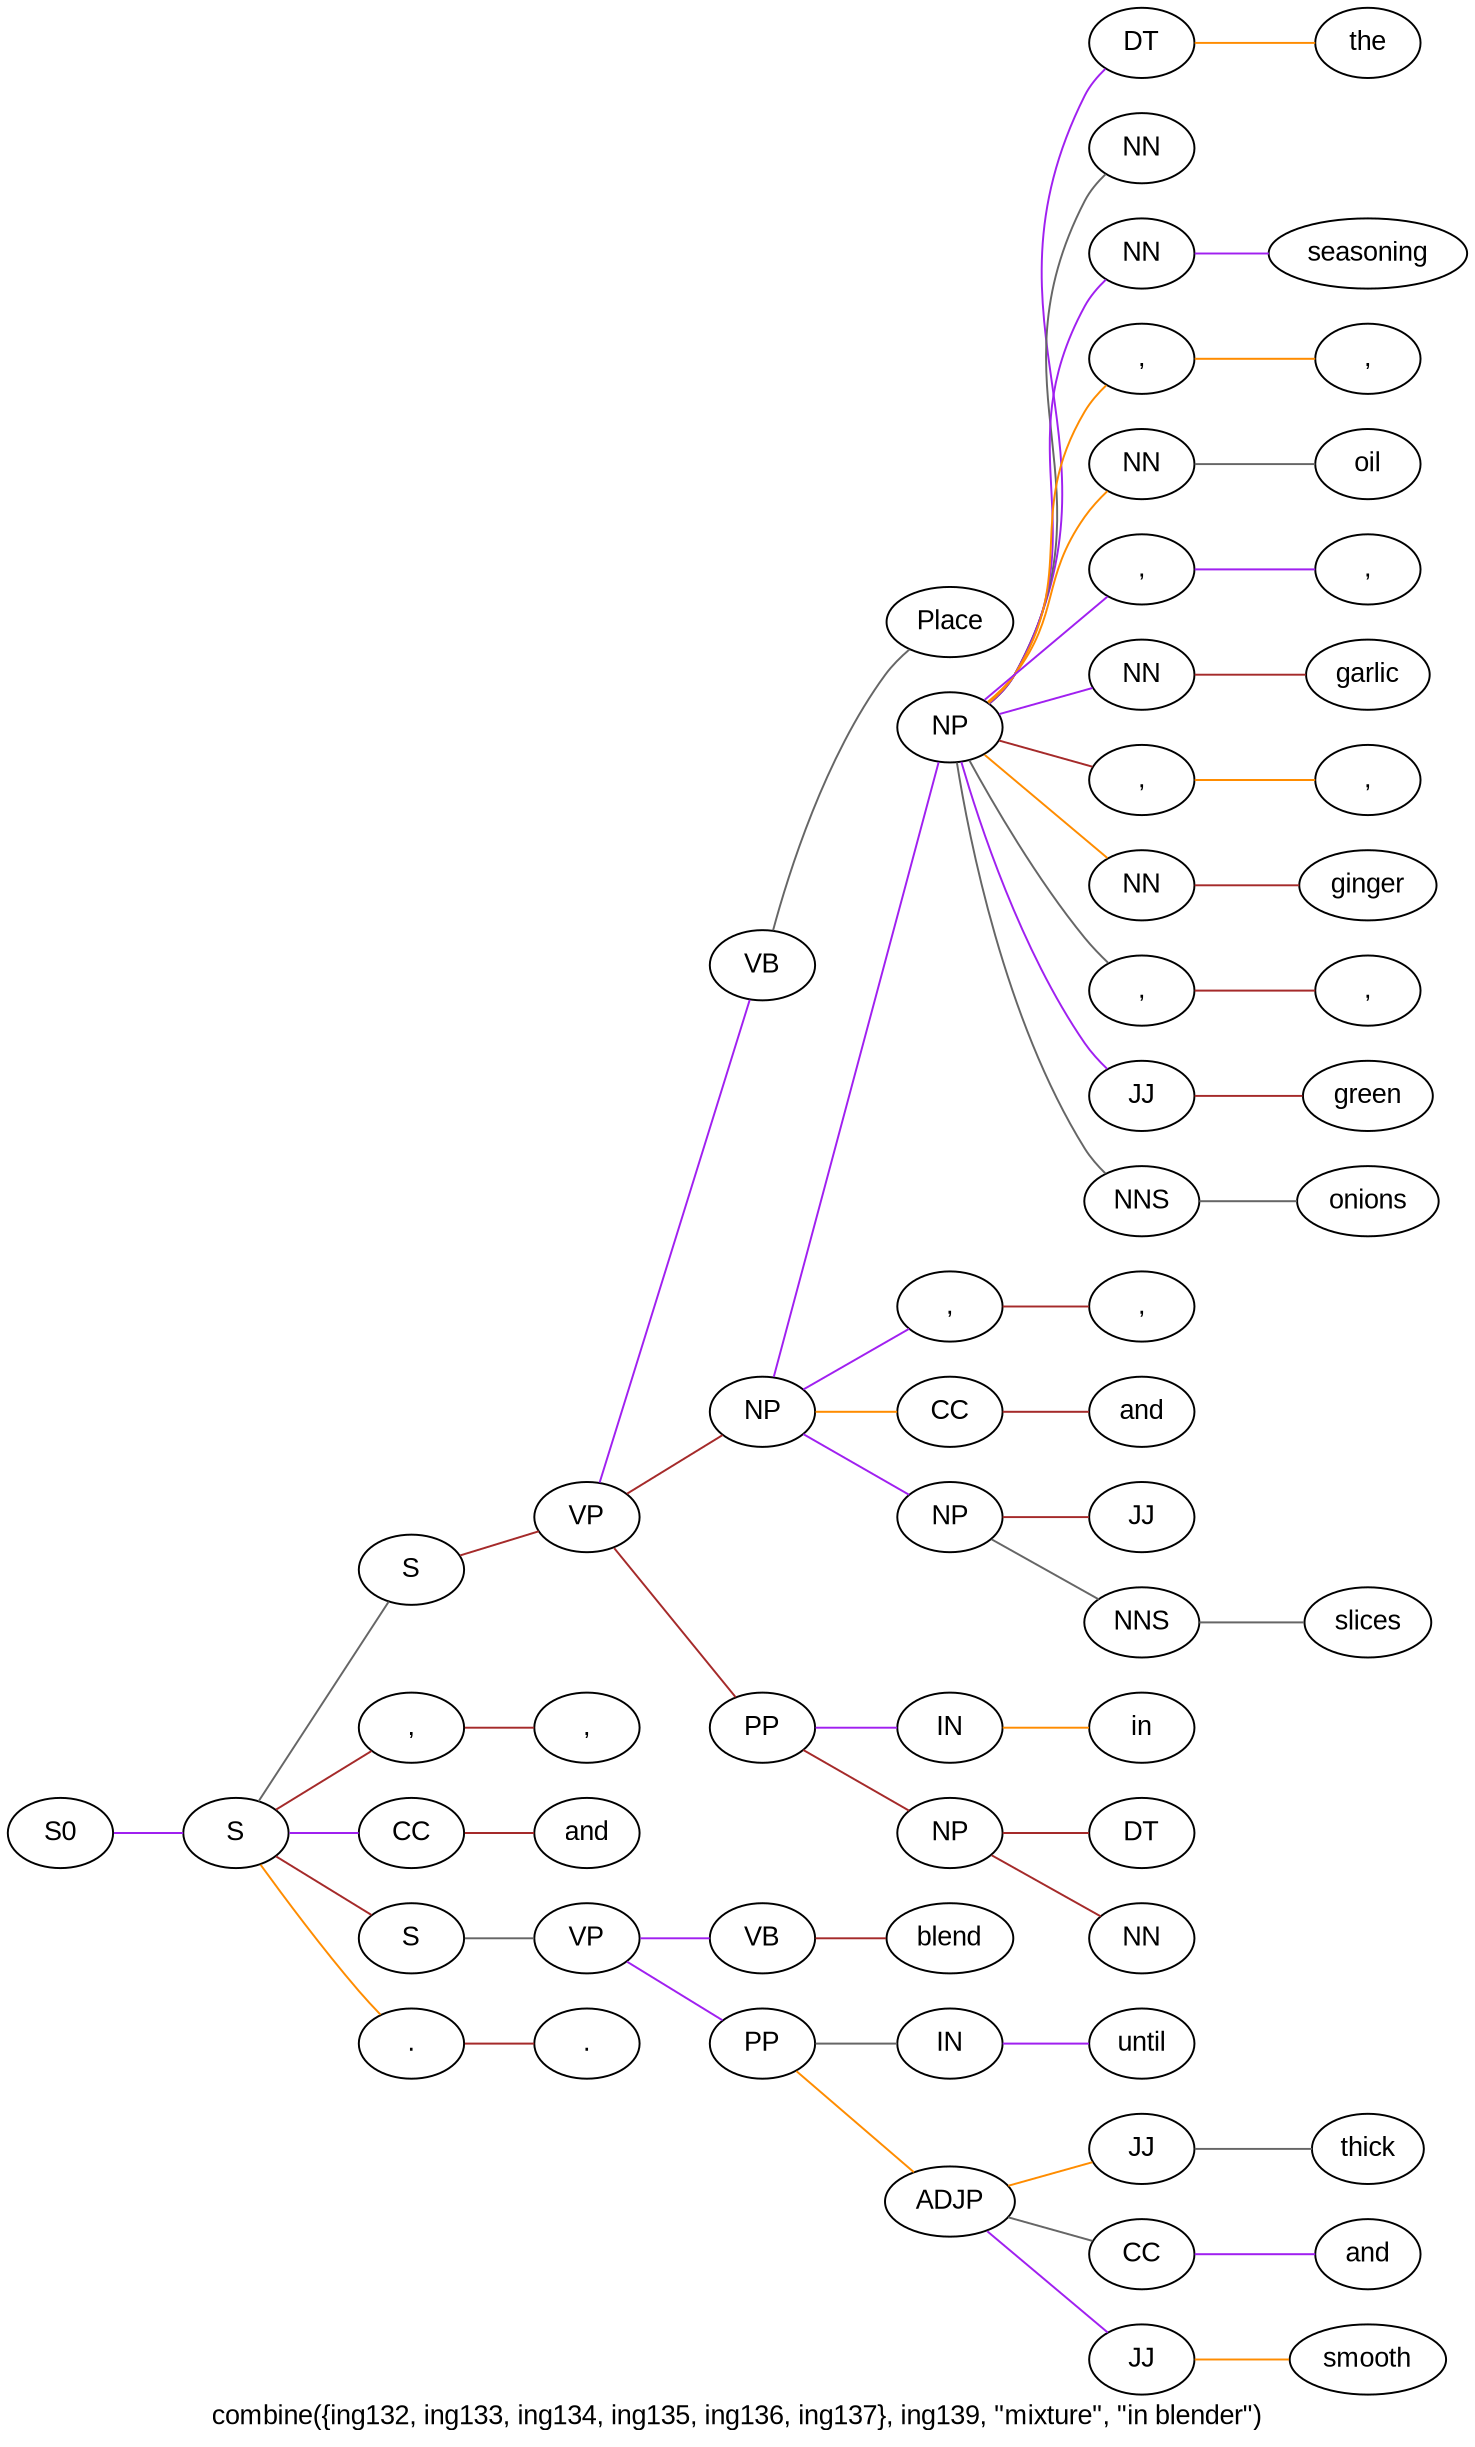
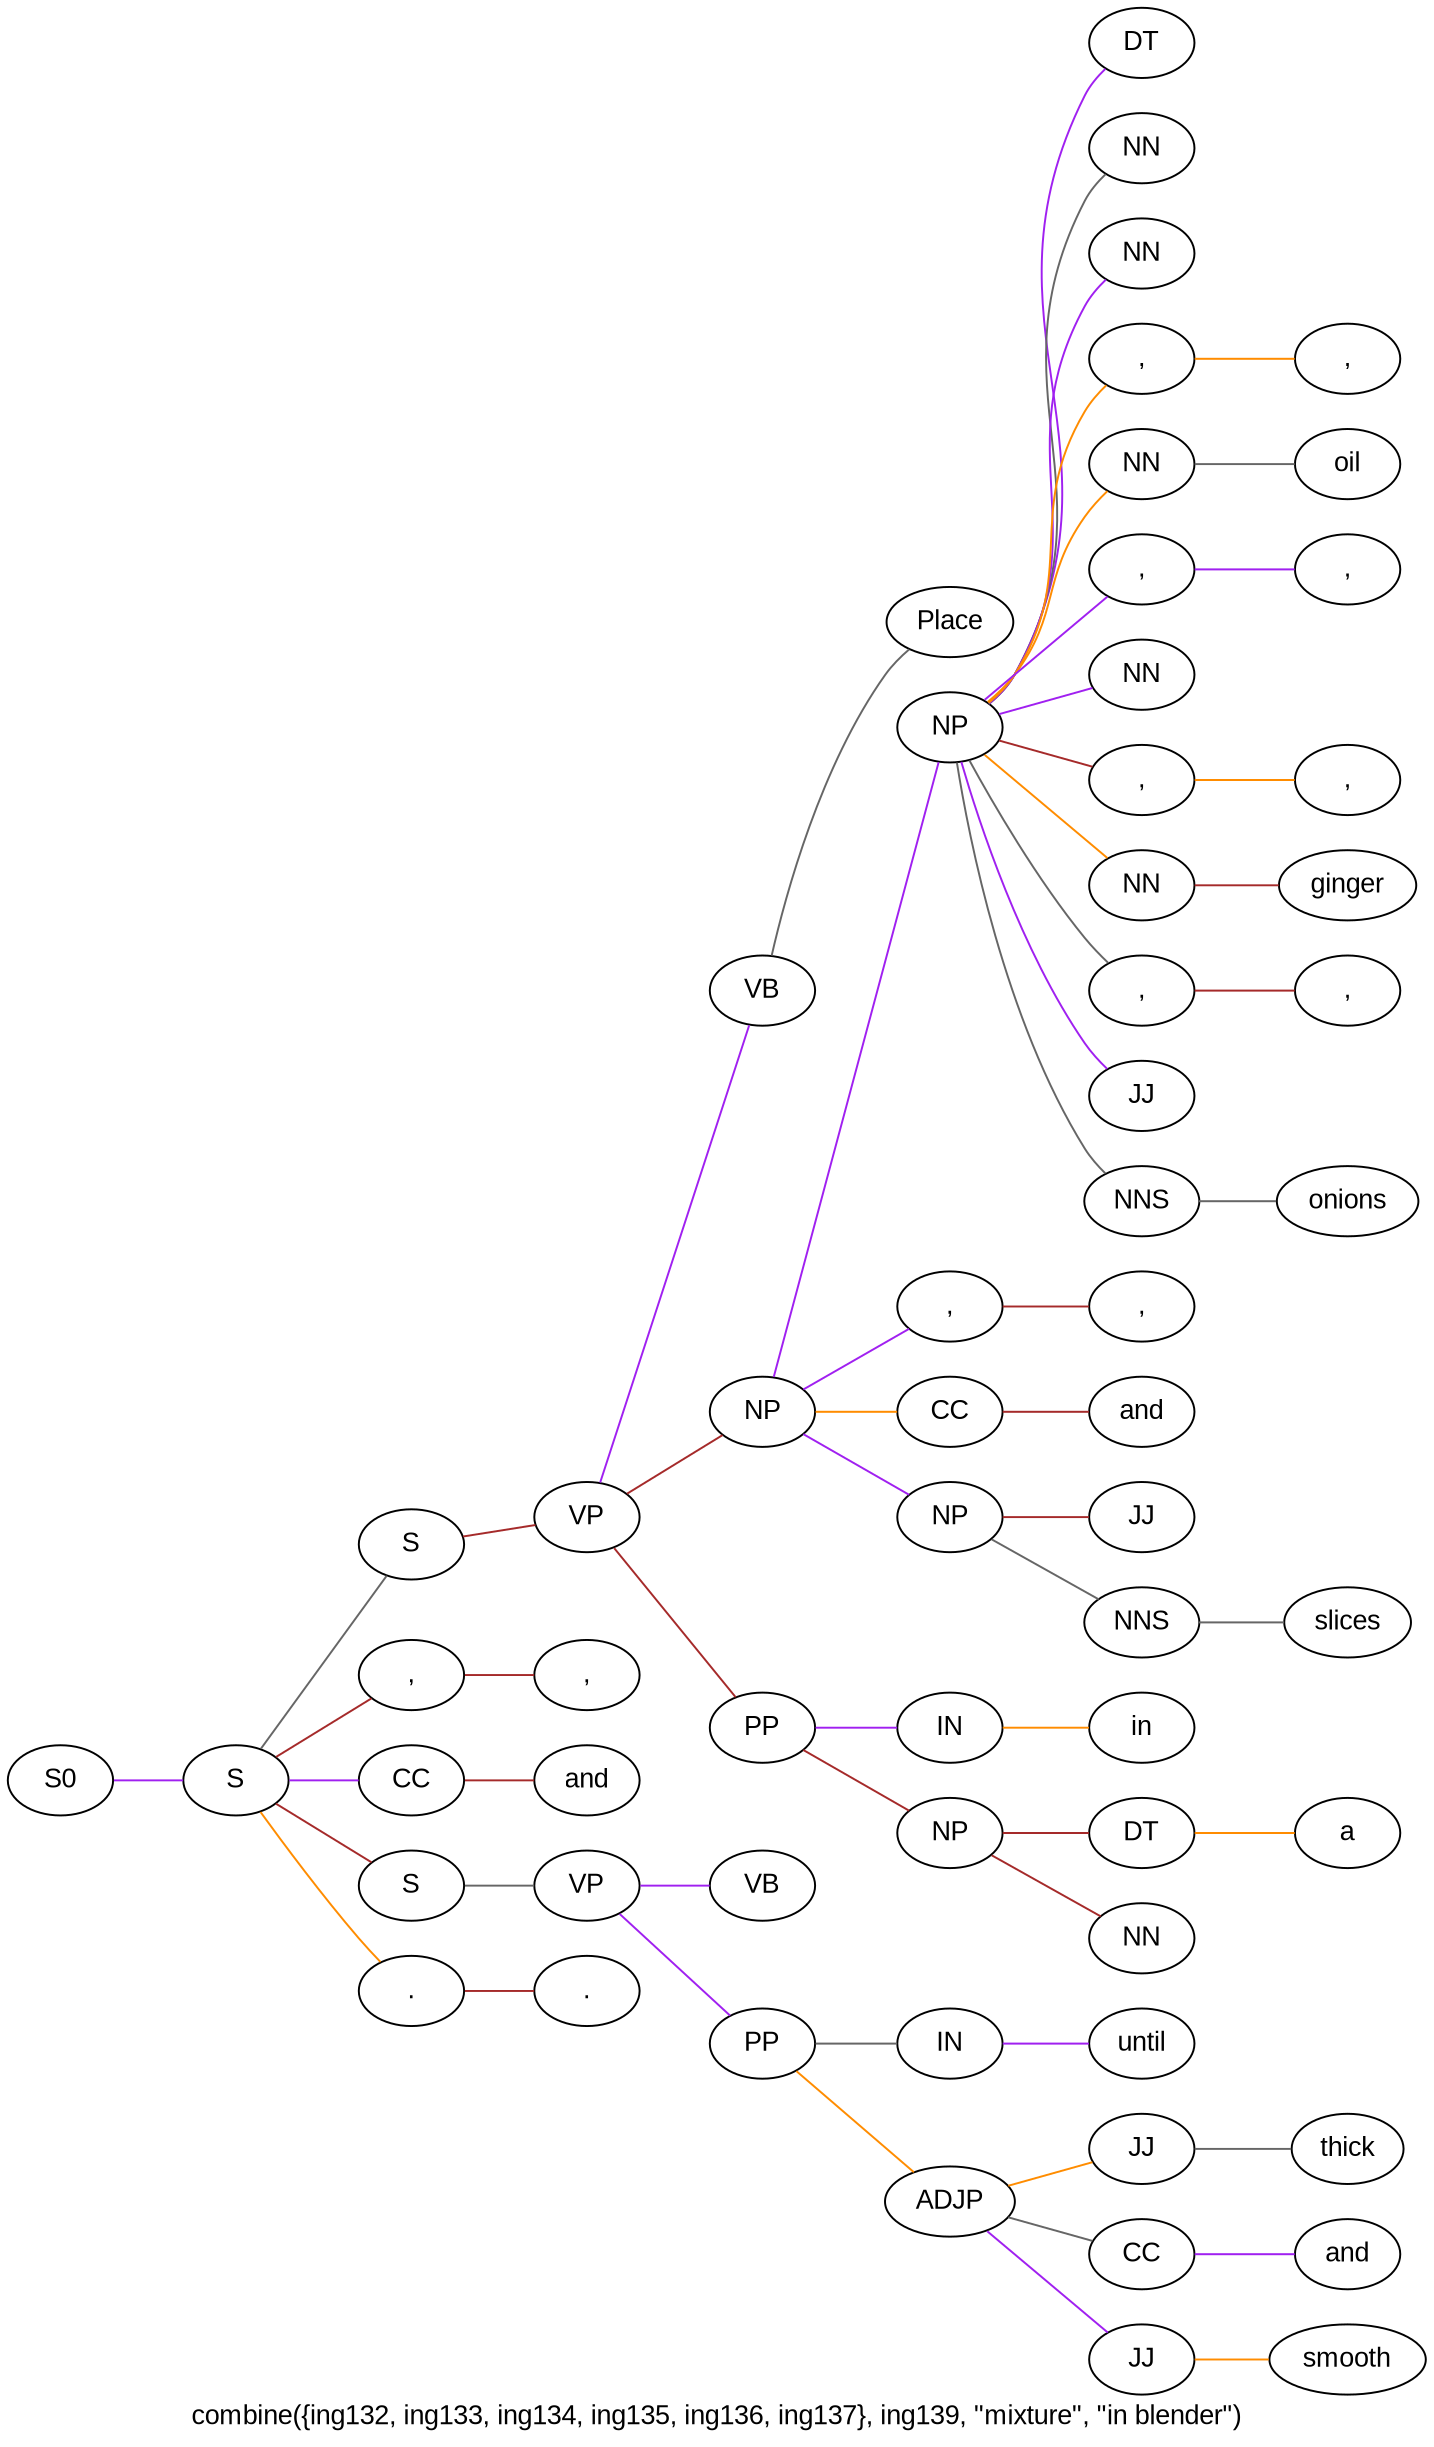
(1368, 43) -> none
(1368, 254) -> none
(1368, 675) -> none
(1368, 1096) -> none
none -> (1348, 1833)
(950, 1938) -> none
